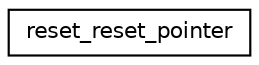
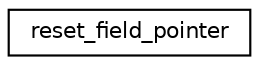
(129, 33) -> (129, 33)
